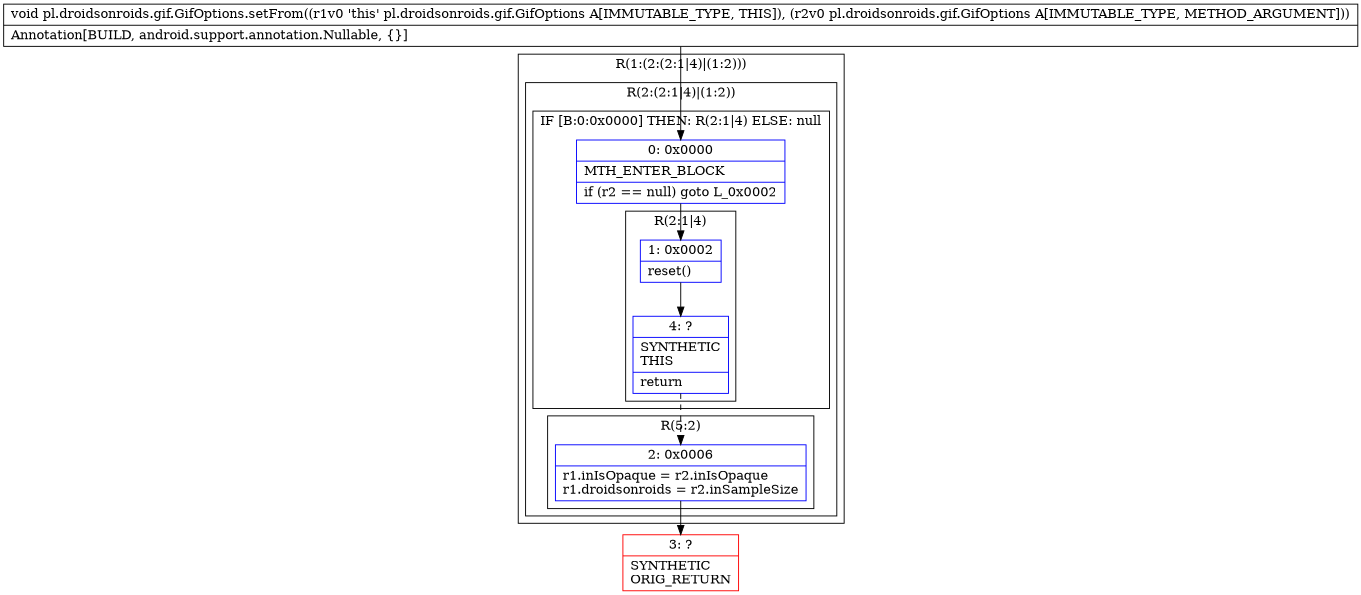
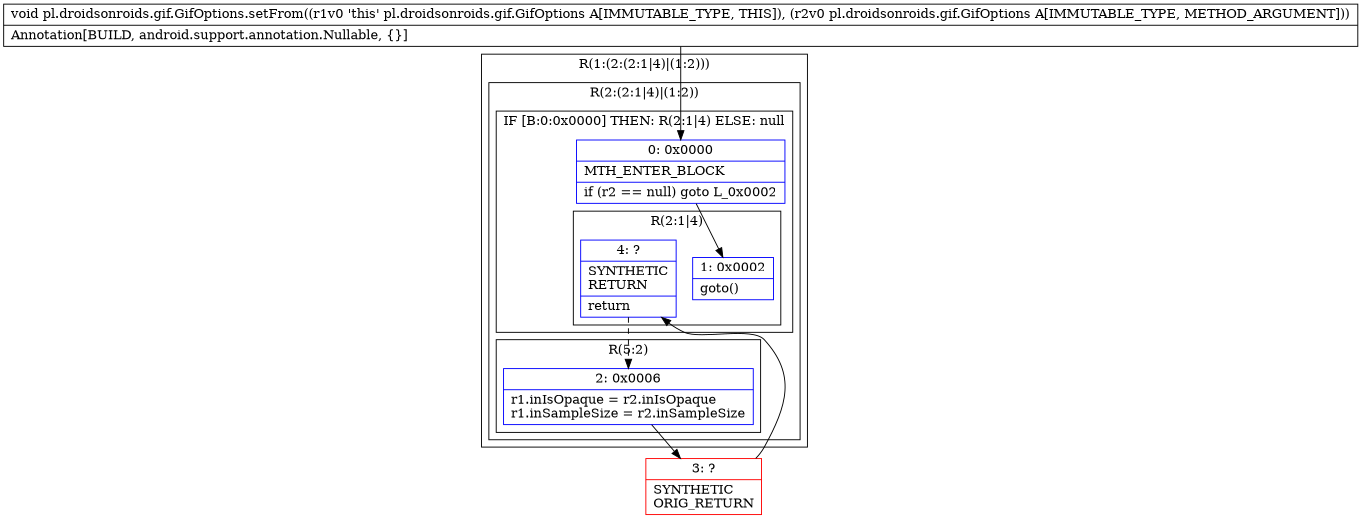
(670, 271) -> (720, 289)
(681, 295) -> (774, 352)
(657, 361) -> (618, 285)
(681, 490) -> (628, 414)
